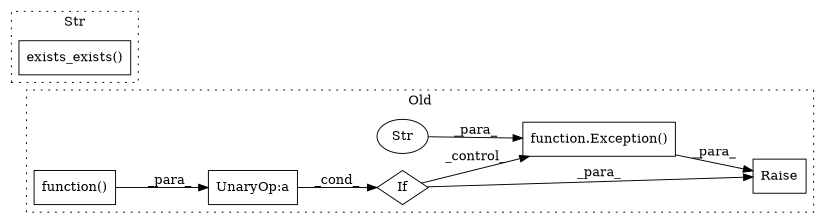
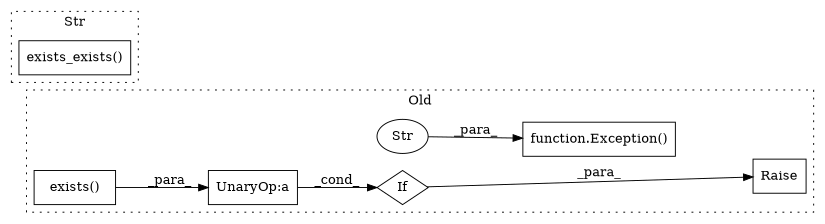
(710, 162) -> none
(471, 171) -> none
(75, 188) -> (75, 188)
